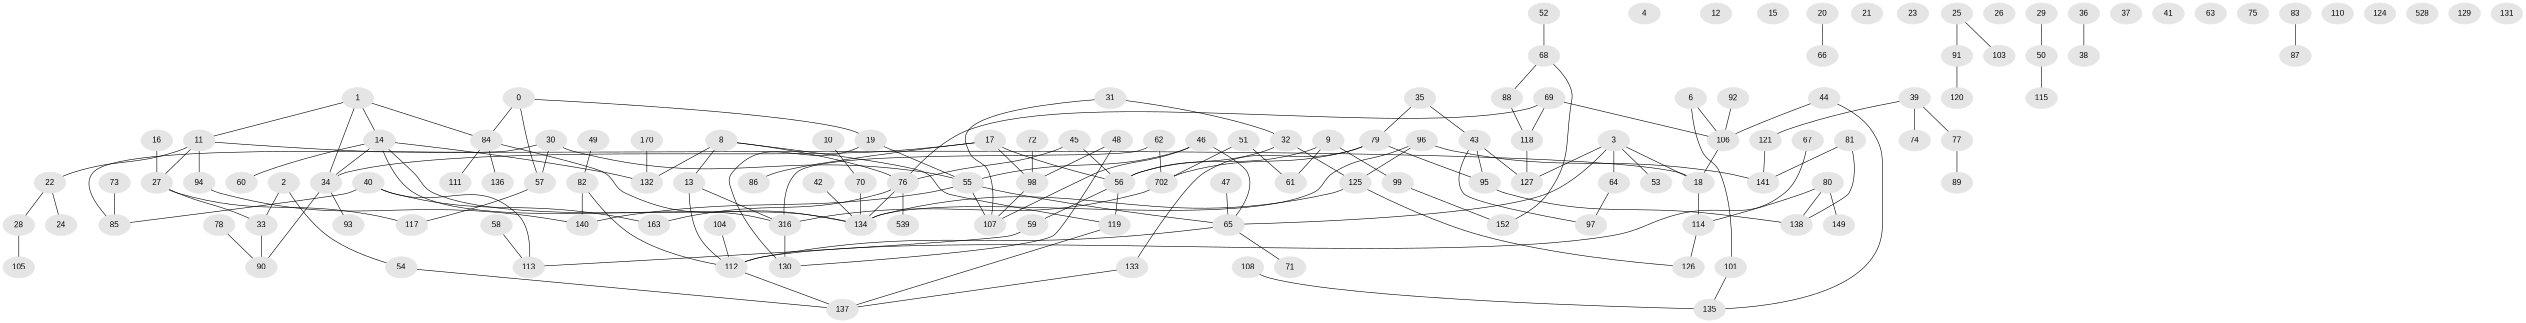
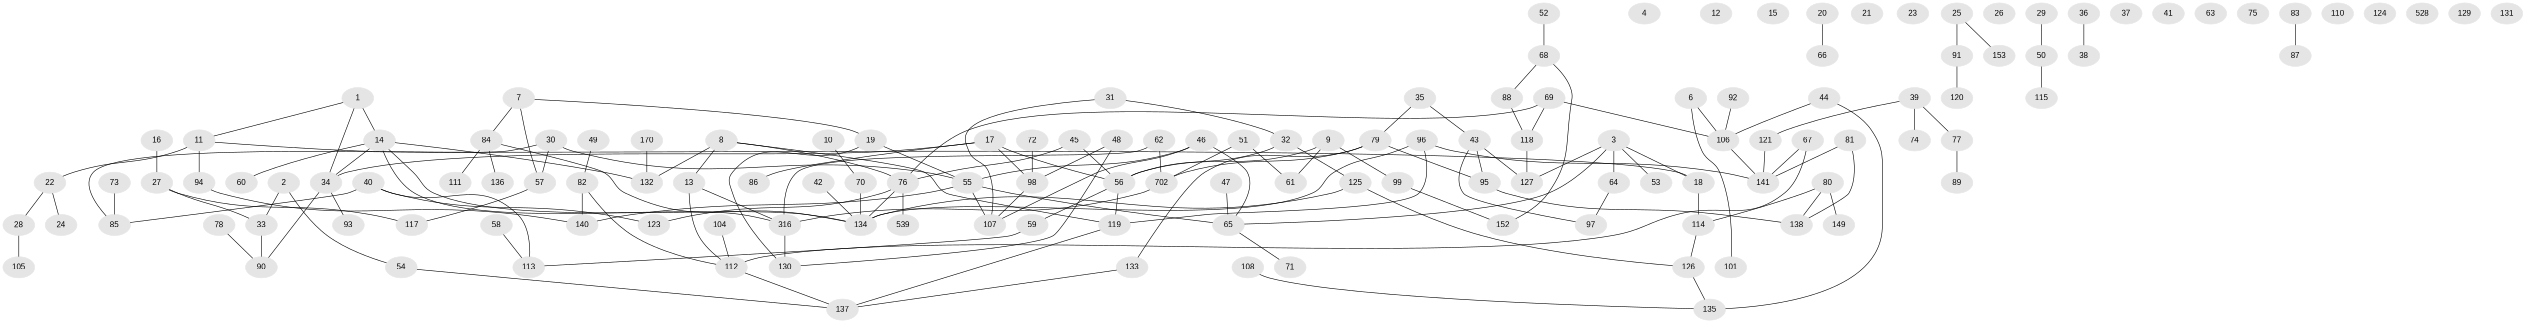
(1999, 56) -> (1999, 56)
(519, 98) -> (519, 98)
(422, 119) -> none
(1713, 158) -> (1743, 162)
(178, 161) -> none
(1389, 162) -> (1297, 210)
none -> (1785, 162)
(654, 225) -> (654, 225)
(1002, 240) -> none
(1720, 288) -> (1699, 288)
